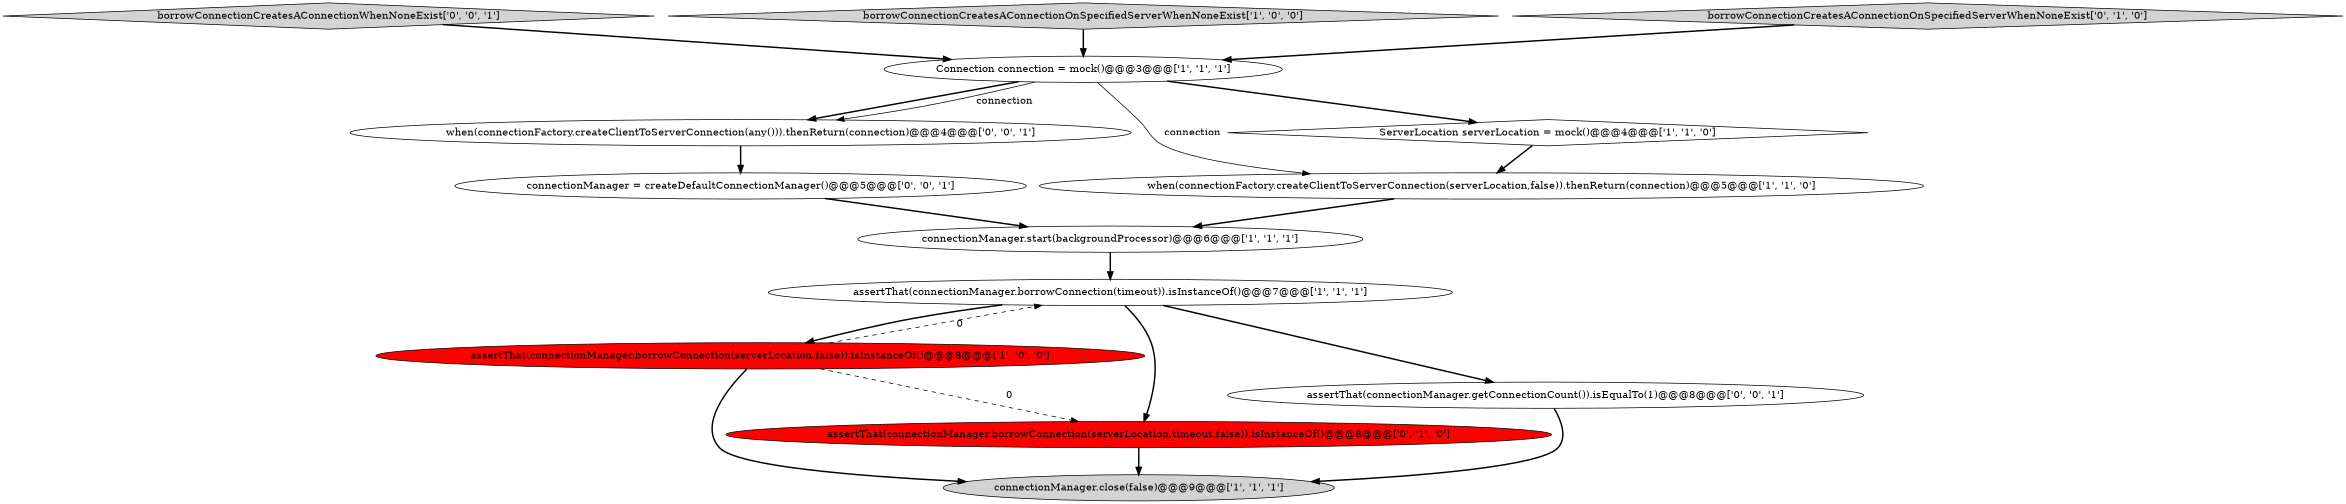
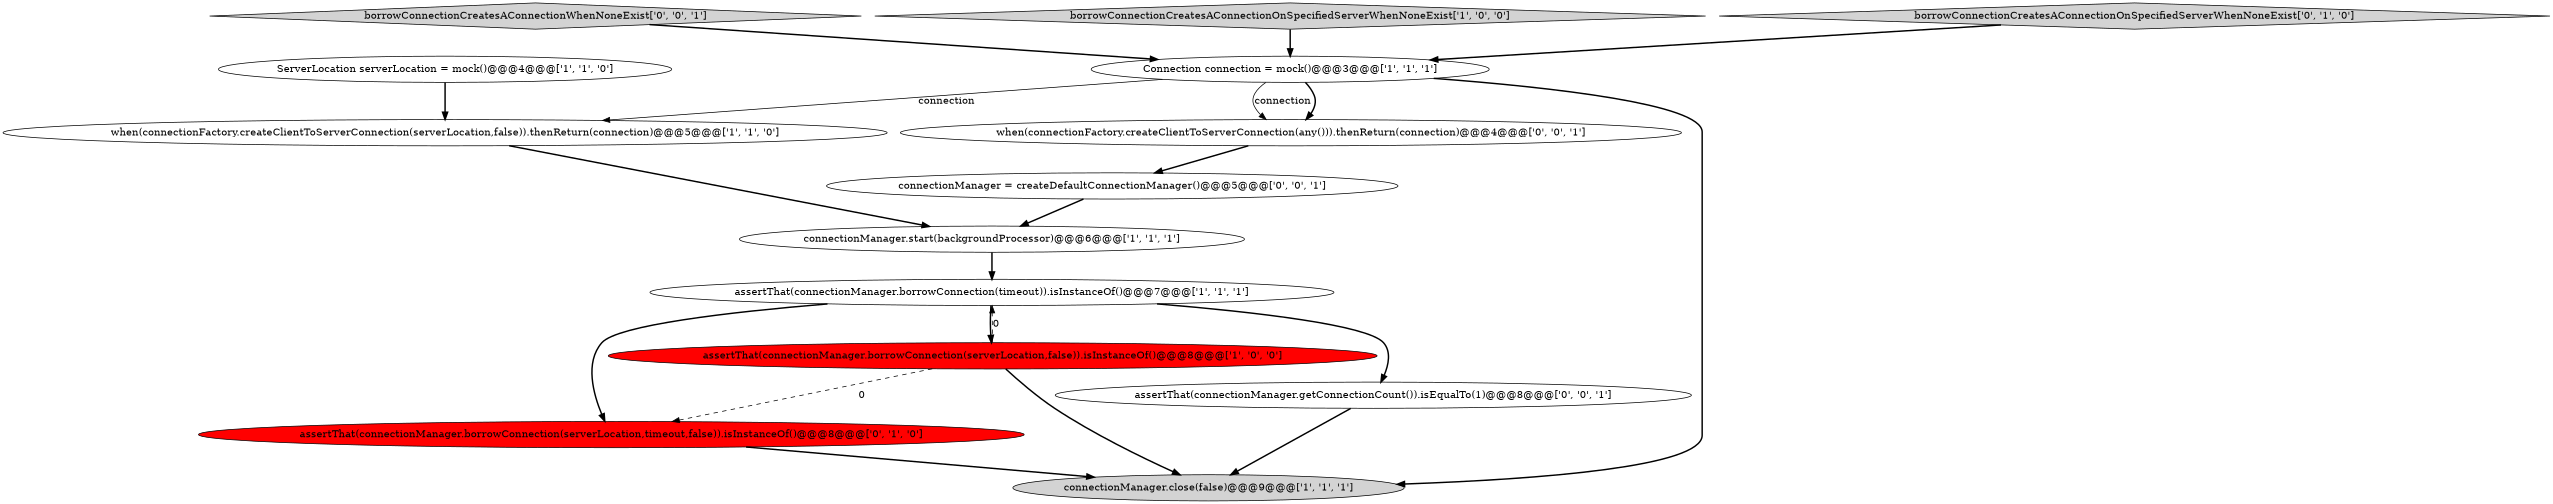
(1318, 101) -> (1702, 298)
(1548, 133) -> (445, 69)
